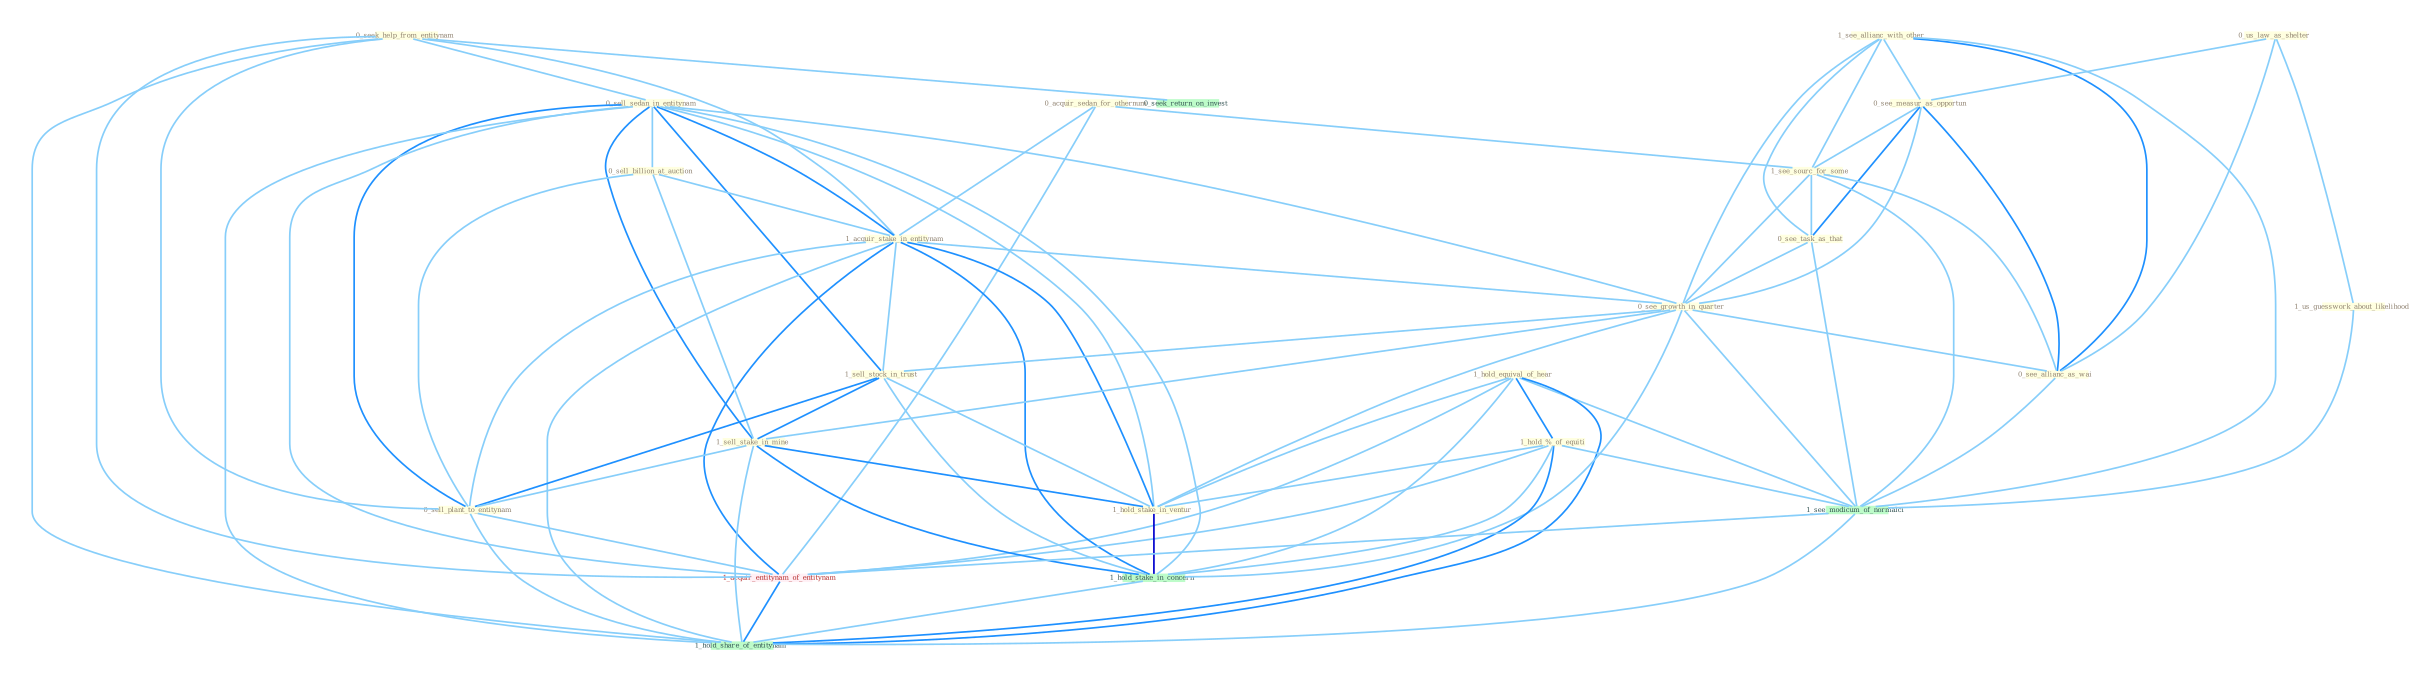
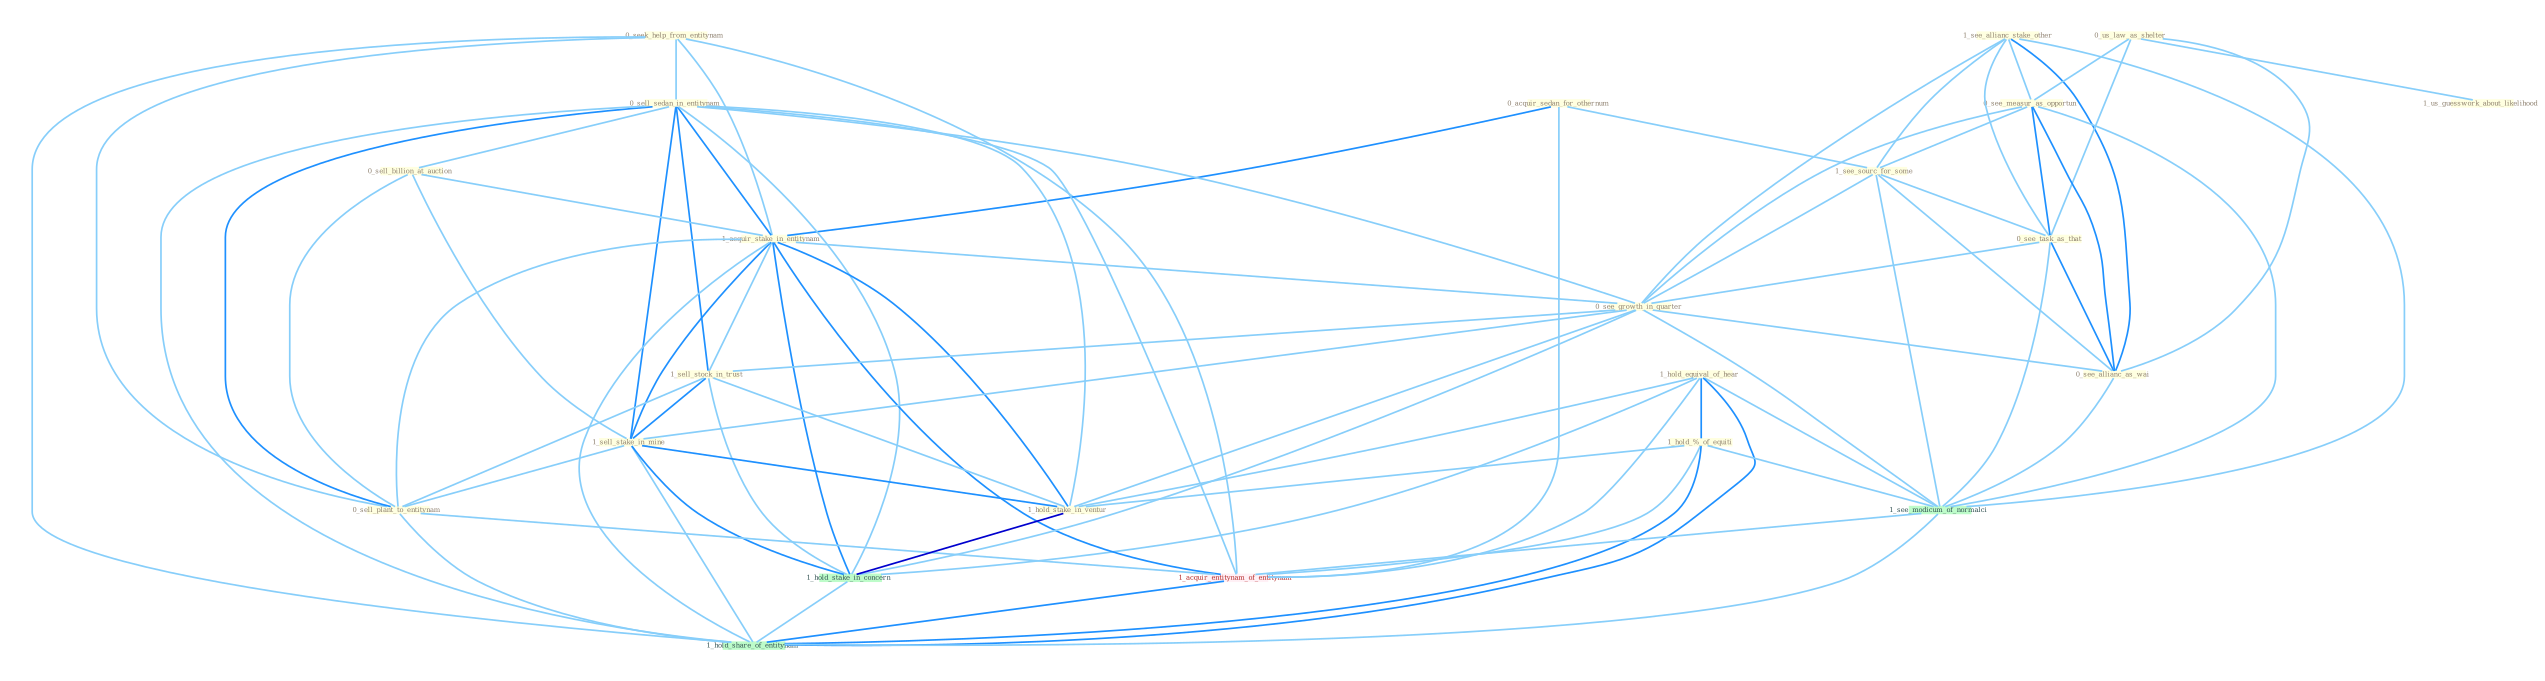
(1883, 36) -> (2008, 36)
(1188, 103) -> none
none -> (2089, 142)
(996, 171) -> (1152, 185)
none -> (2082, 307)
none -> (690, 333)
(676, 442) -> (553, 442)
(2172, 486) -> (2276, 357)
(1351, 553) -> none
